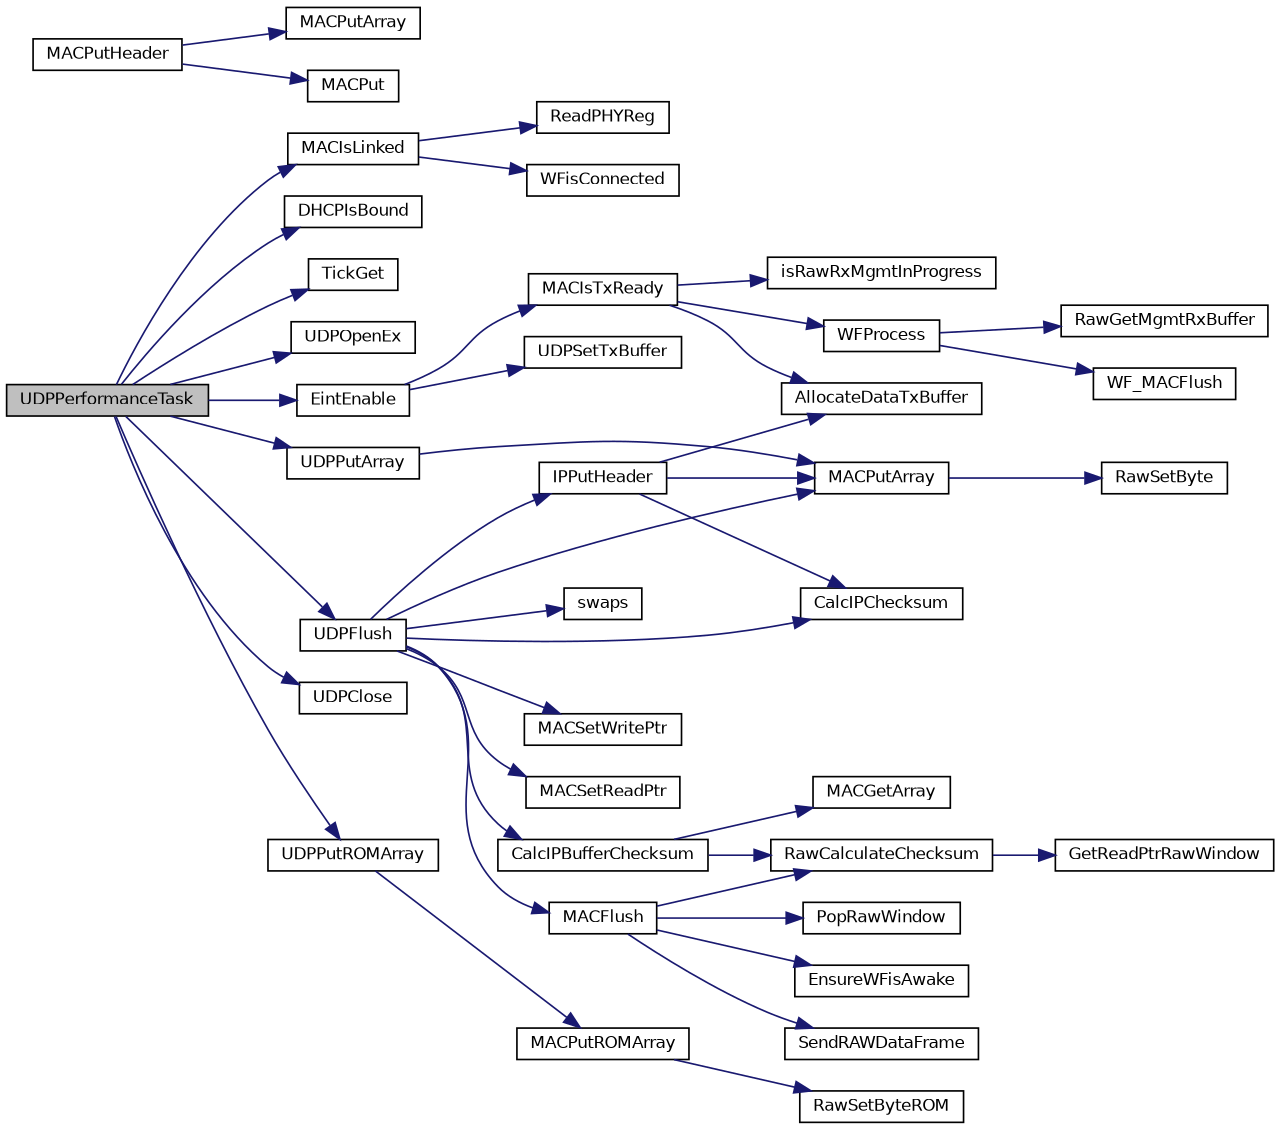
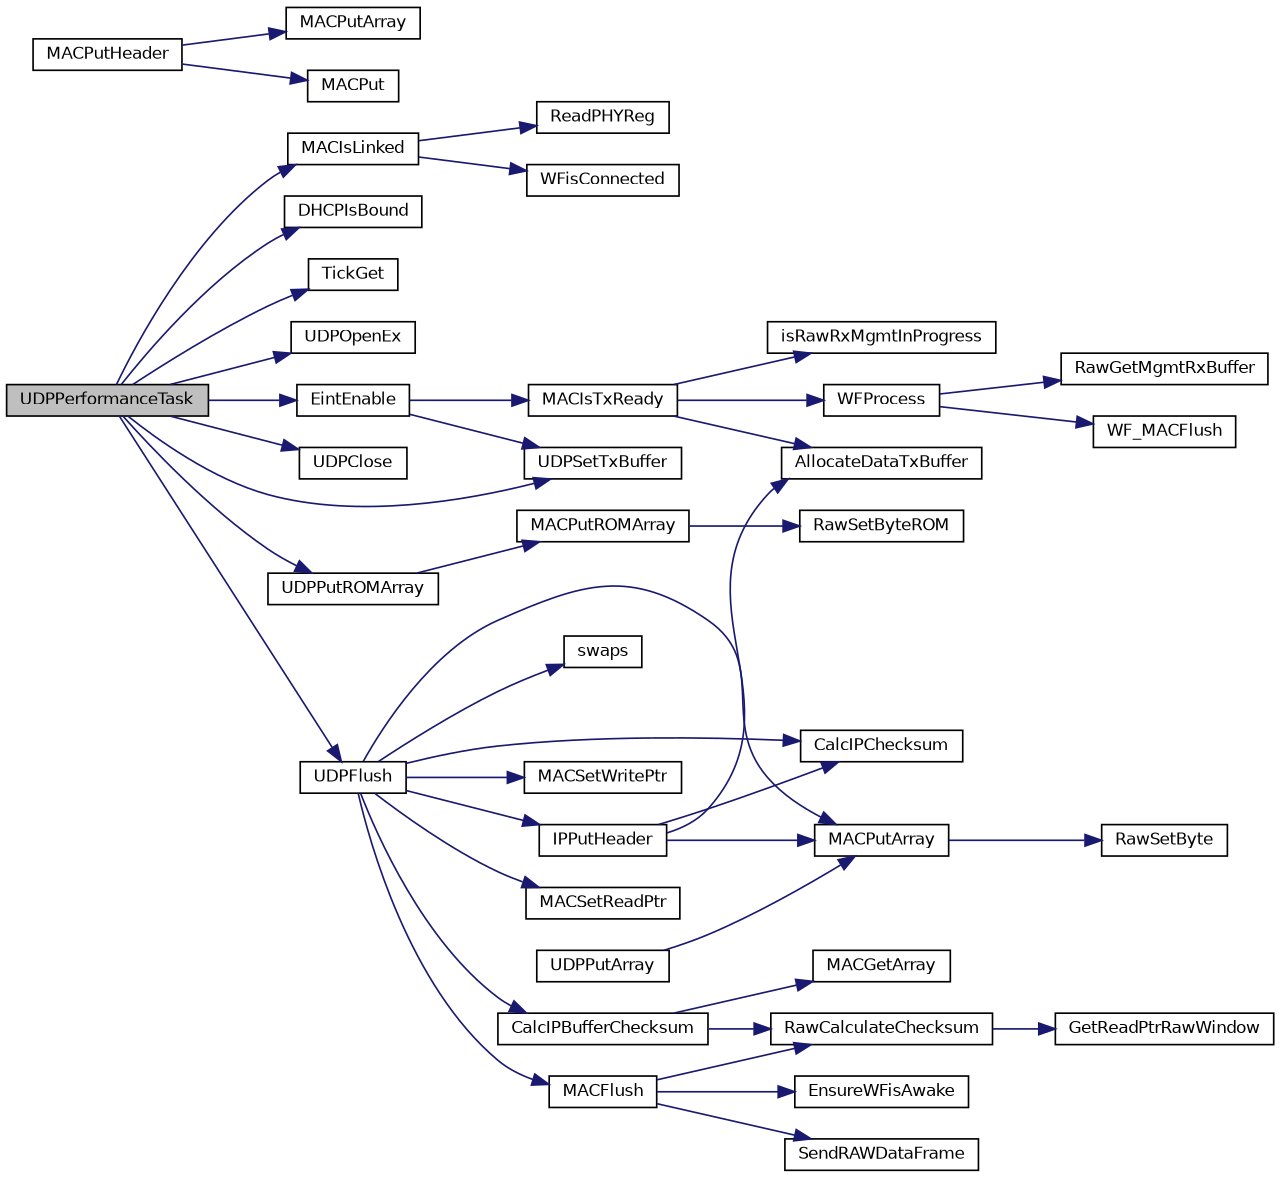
(223, 430) -> (321, 504)
(882, 918) -> none
